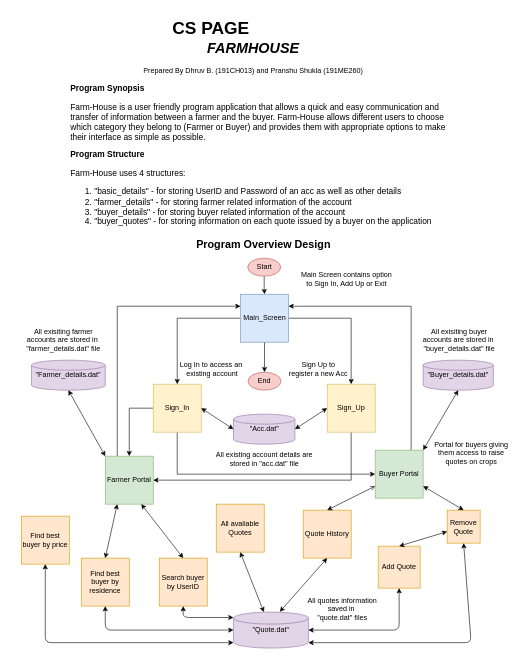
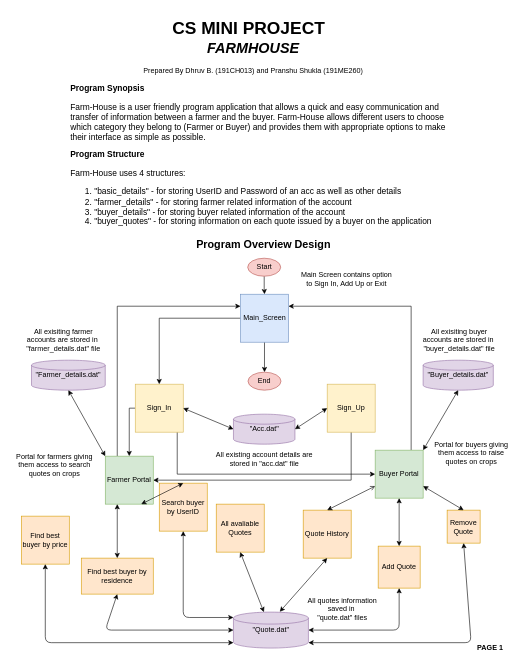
(241, 17) -> (241, 17)
(350, 318) -> none
(212, 369) -> none
(318, 369) -> none
(177, 408) -> (159, 408)
none -> (54, 465)
(423, 539) -> (399, 541)
(105, 582) -> (117, 576)
(183, 582) -> (183, 507)
none -> (491, 648)
